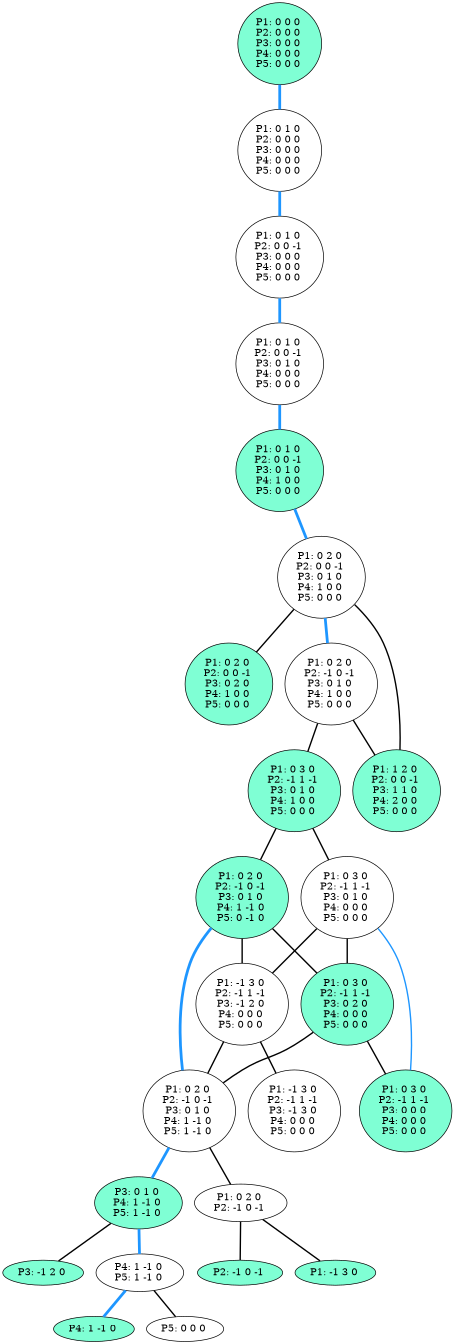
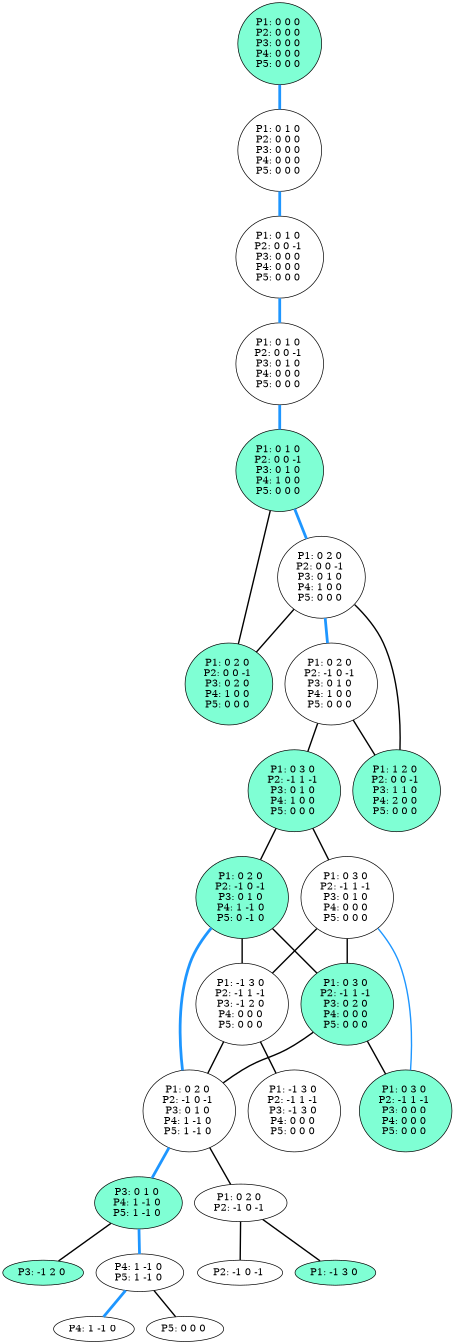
none -> (254, 577)
(240, 1273) -> (240, 1273)
(94, 1329) -> (94, 1329)
